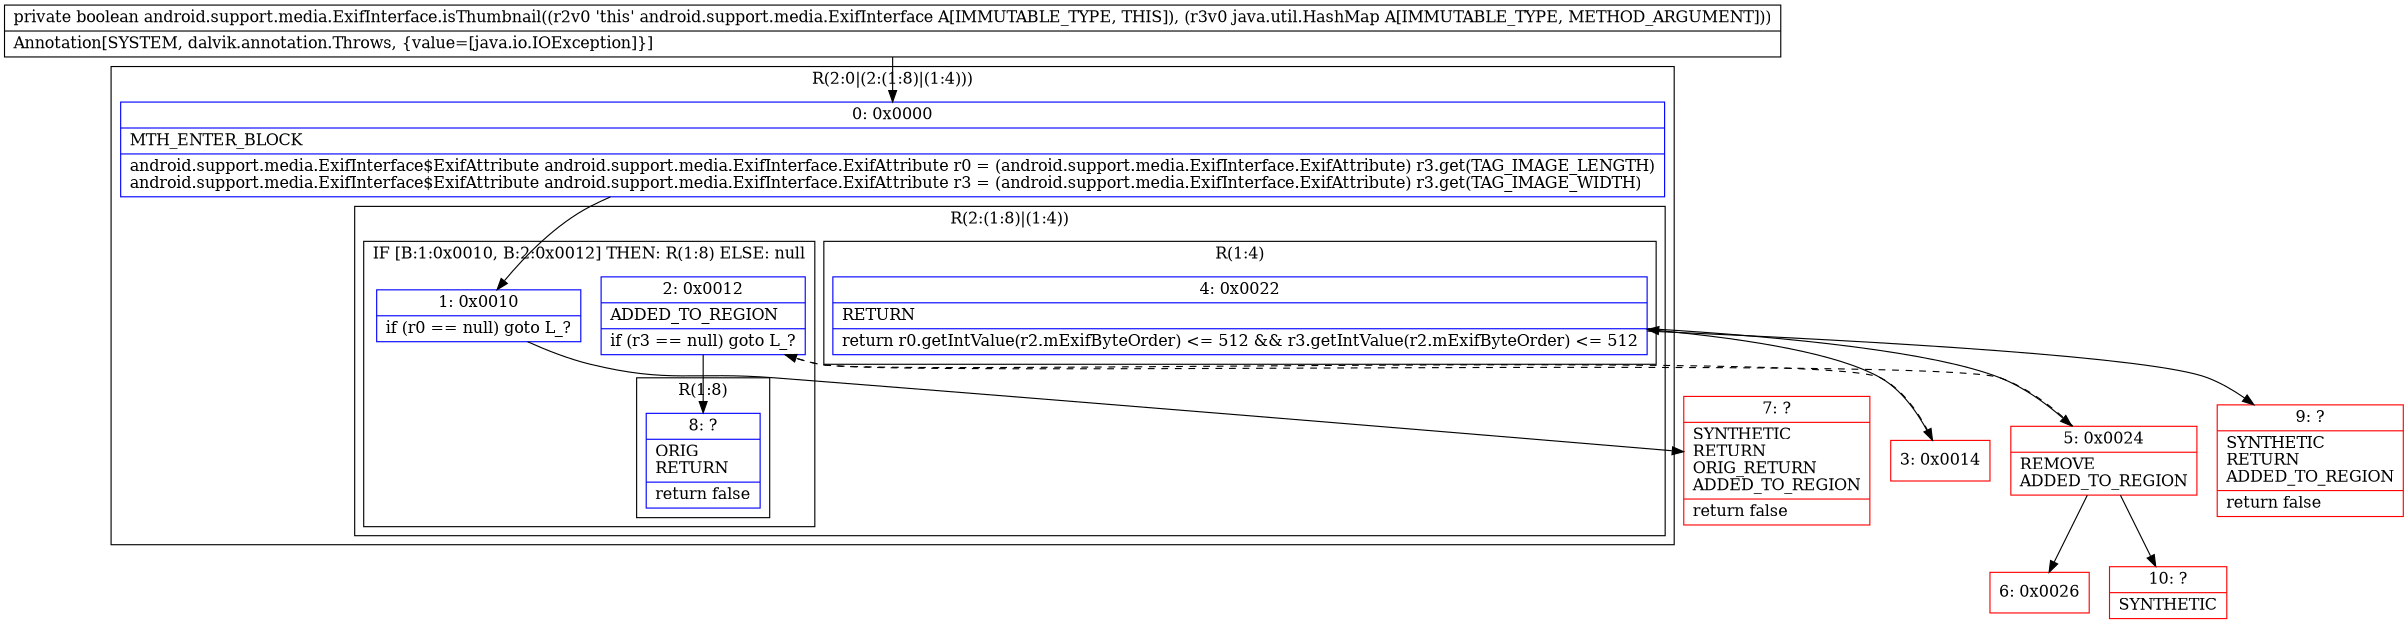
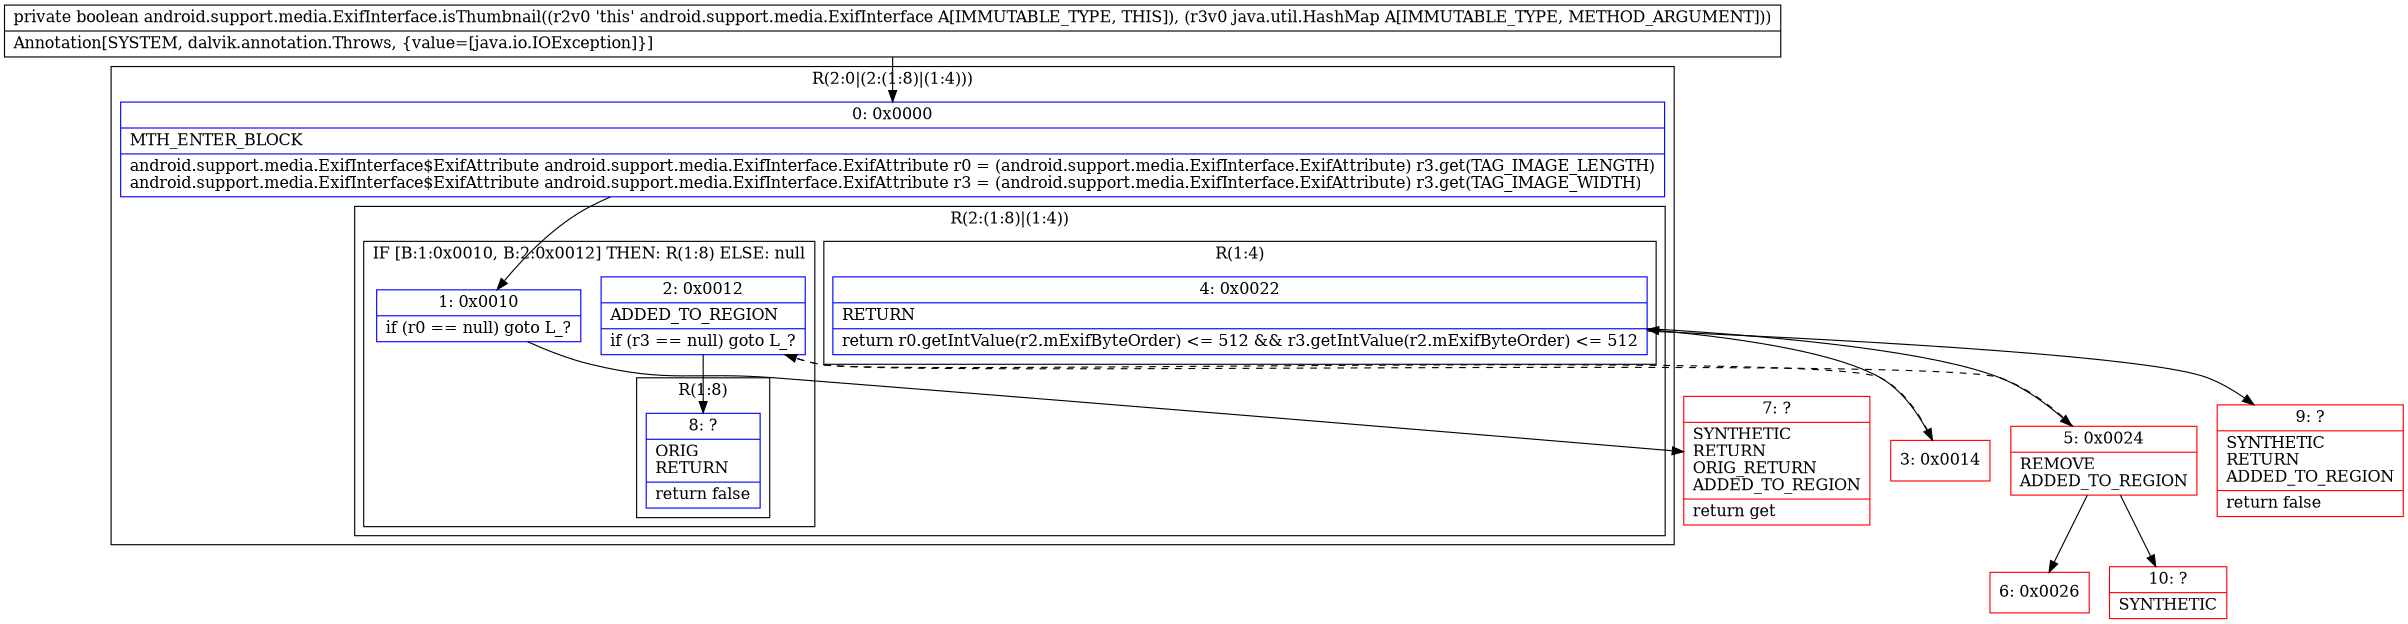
(1741, 511) -> (1735, 511)
